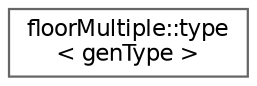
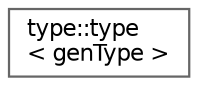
(128, 43) -> (99, 43)
